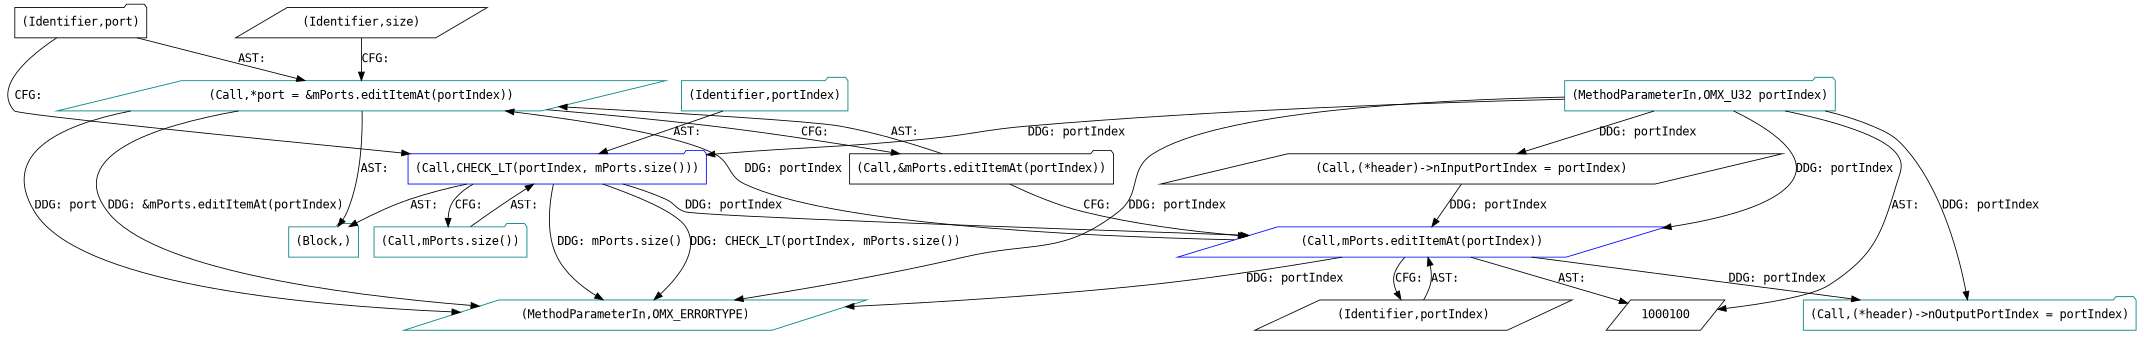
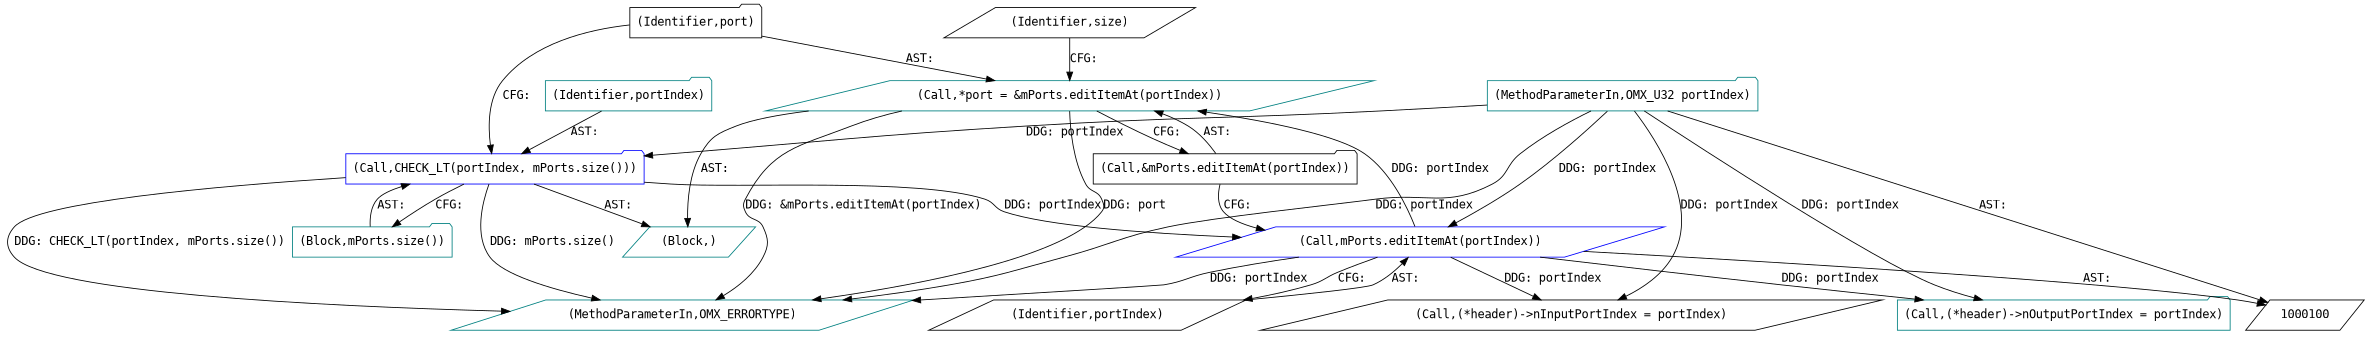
(1449, 202) -> (1492, 277)
(324, 242) -> (689, 242)
(450, 242) -> (372, 242)
